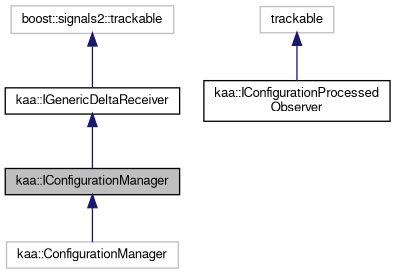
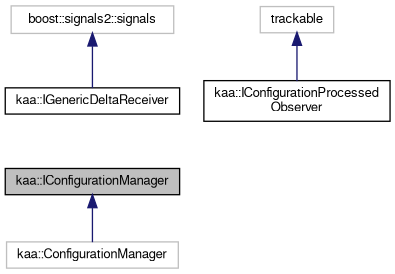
(92, 20) -> (92, 20)
(92, 148) -> none
